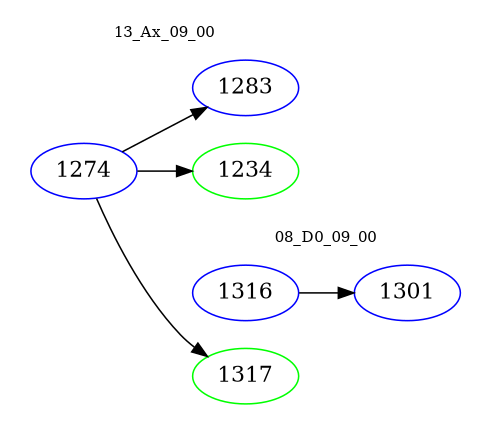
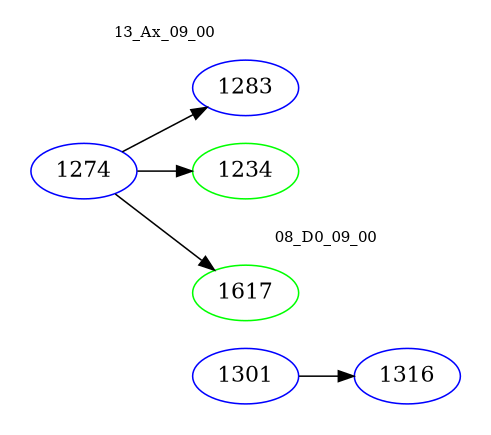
(319, 293) -> (319, 376)
(246, 376) -> (246, 293)
